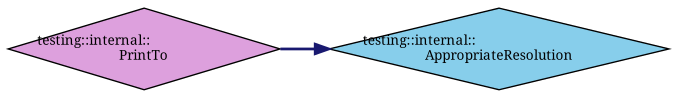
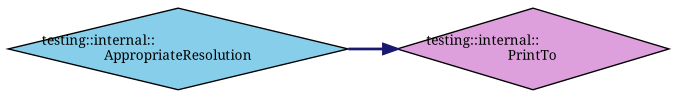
(298, 49) -> (366, 49)
